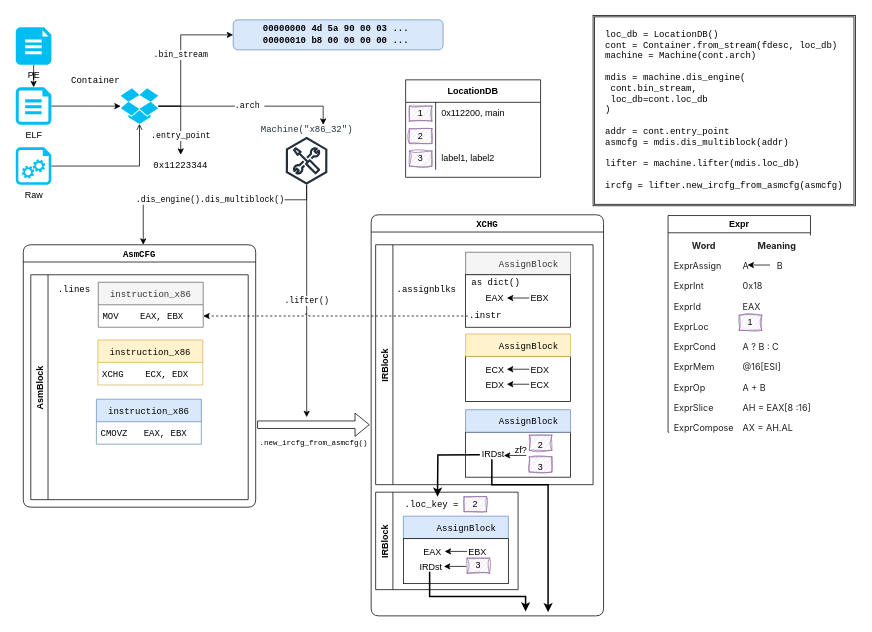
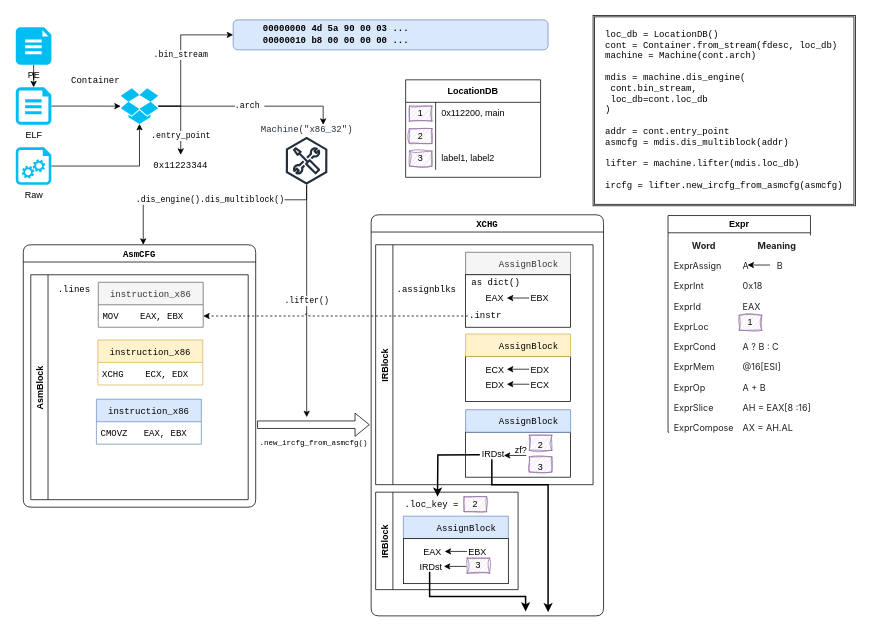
(338, 35) -> (390, 35)
(139, 129) -> (139, 130)
